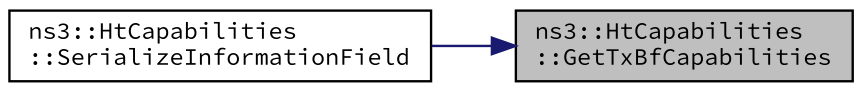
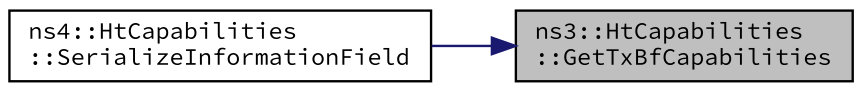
(220, 46) -> (220, 46)
